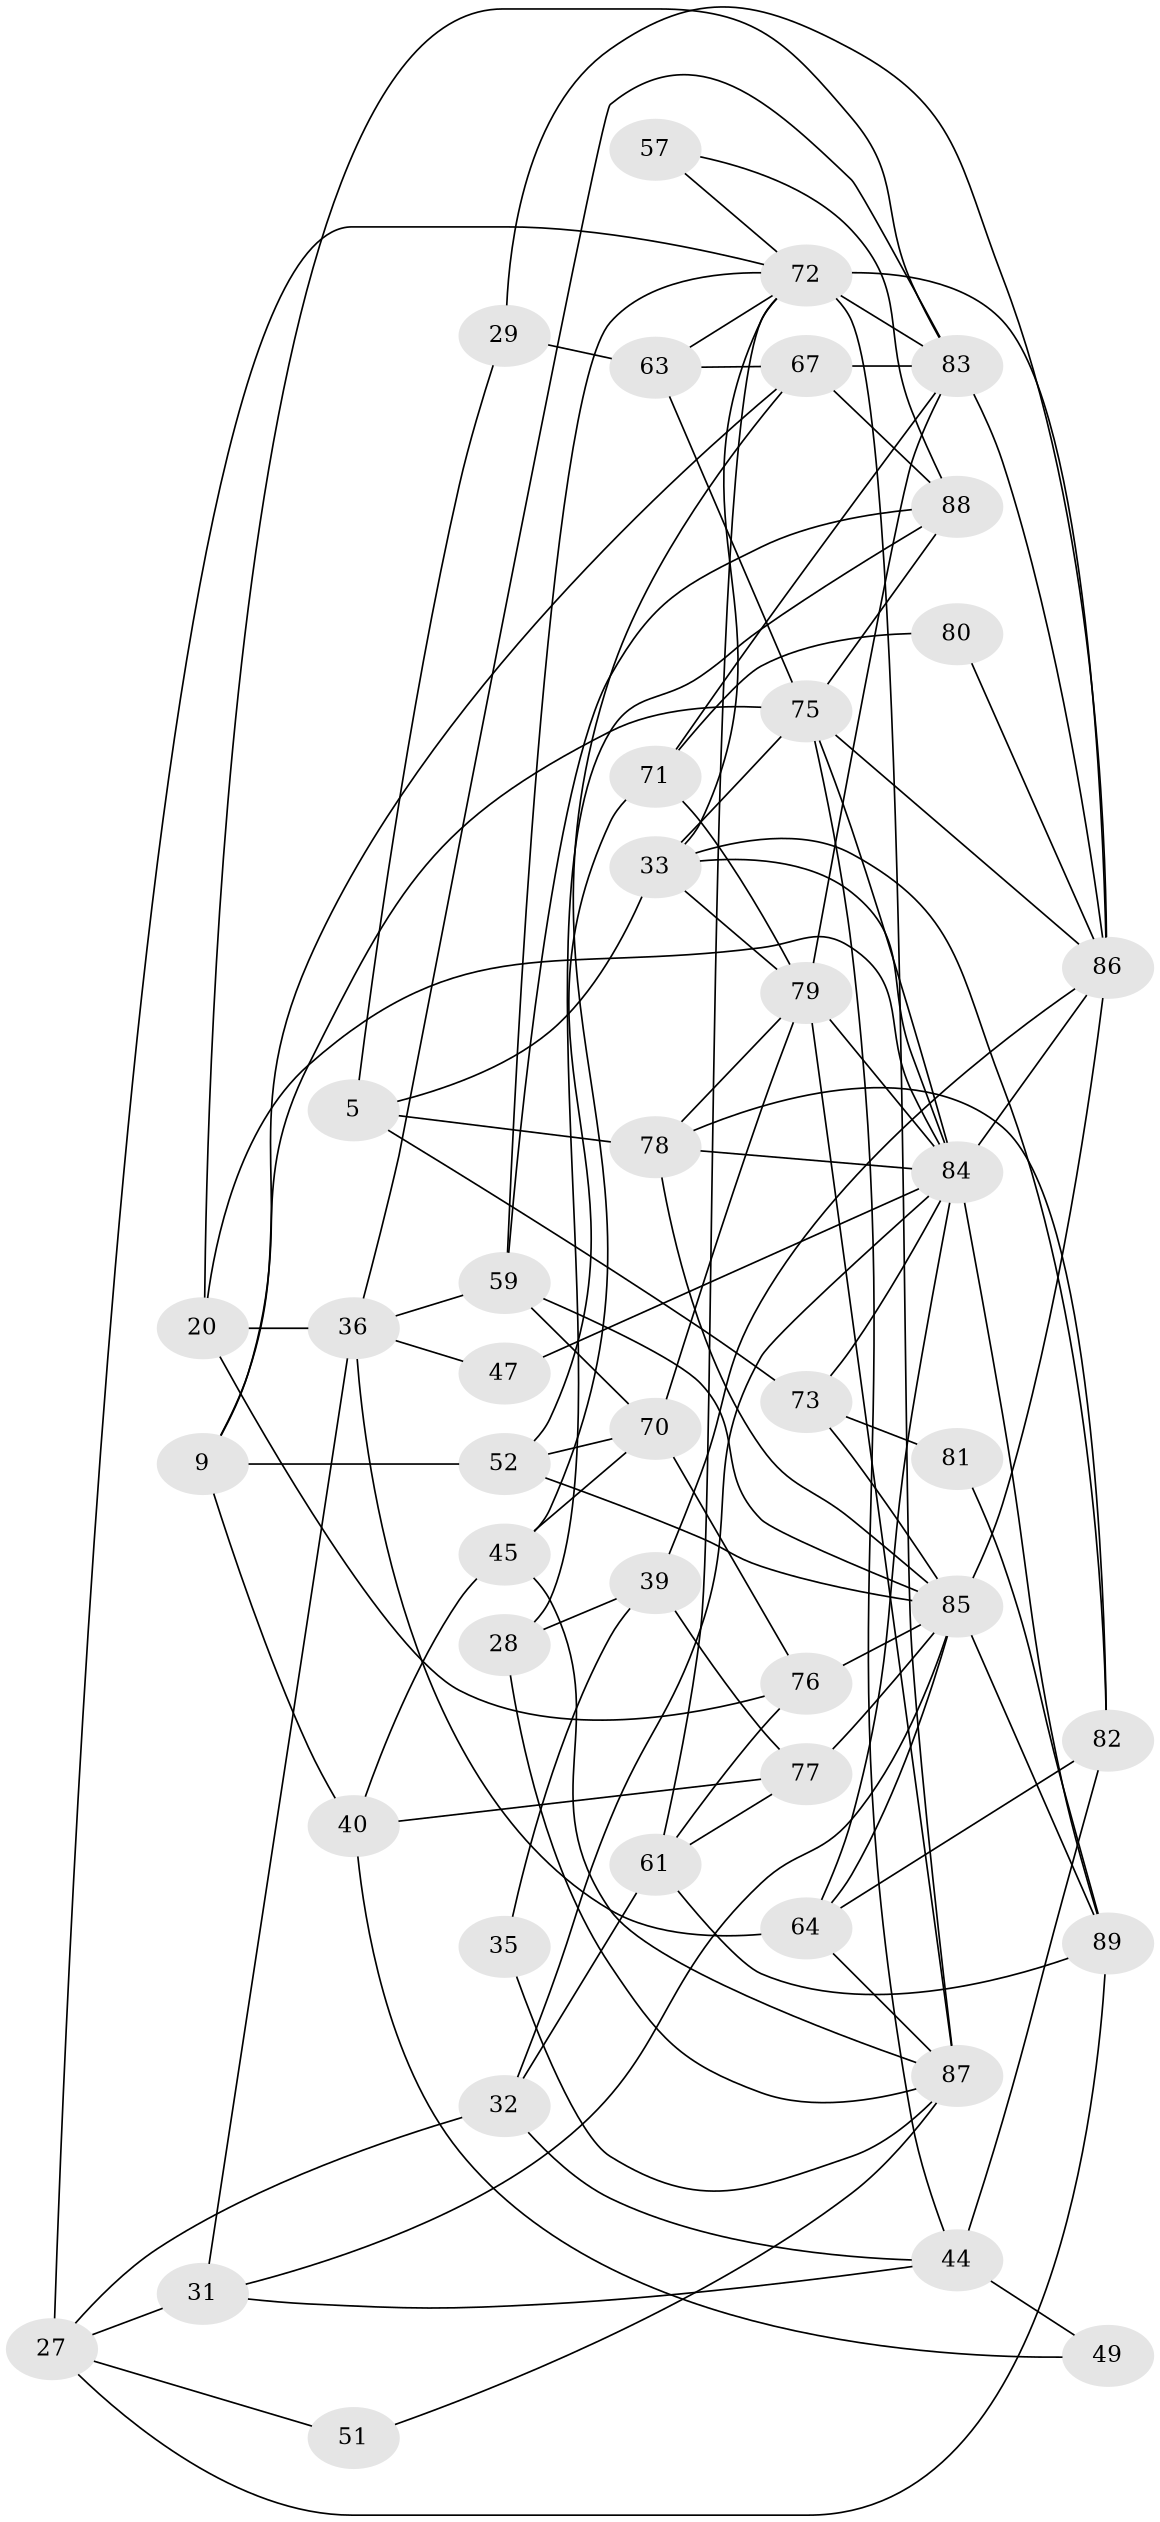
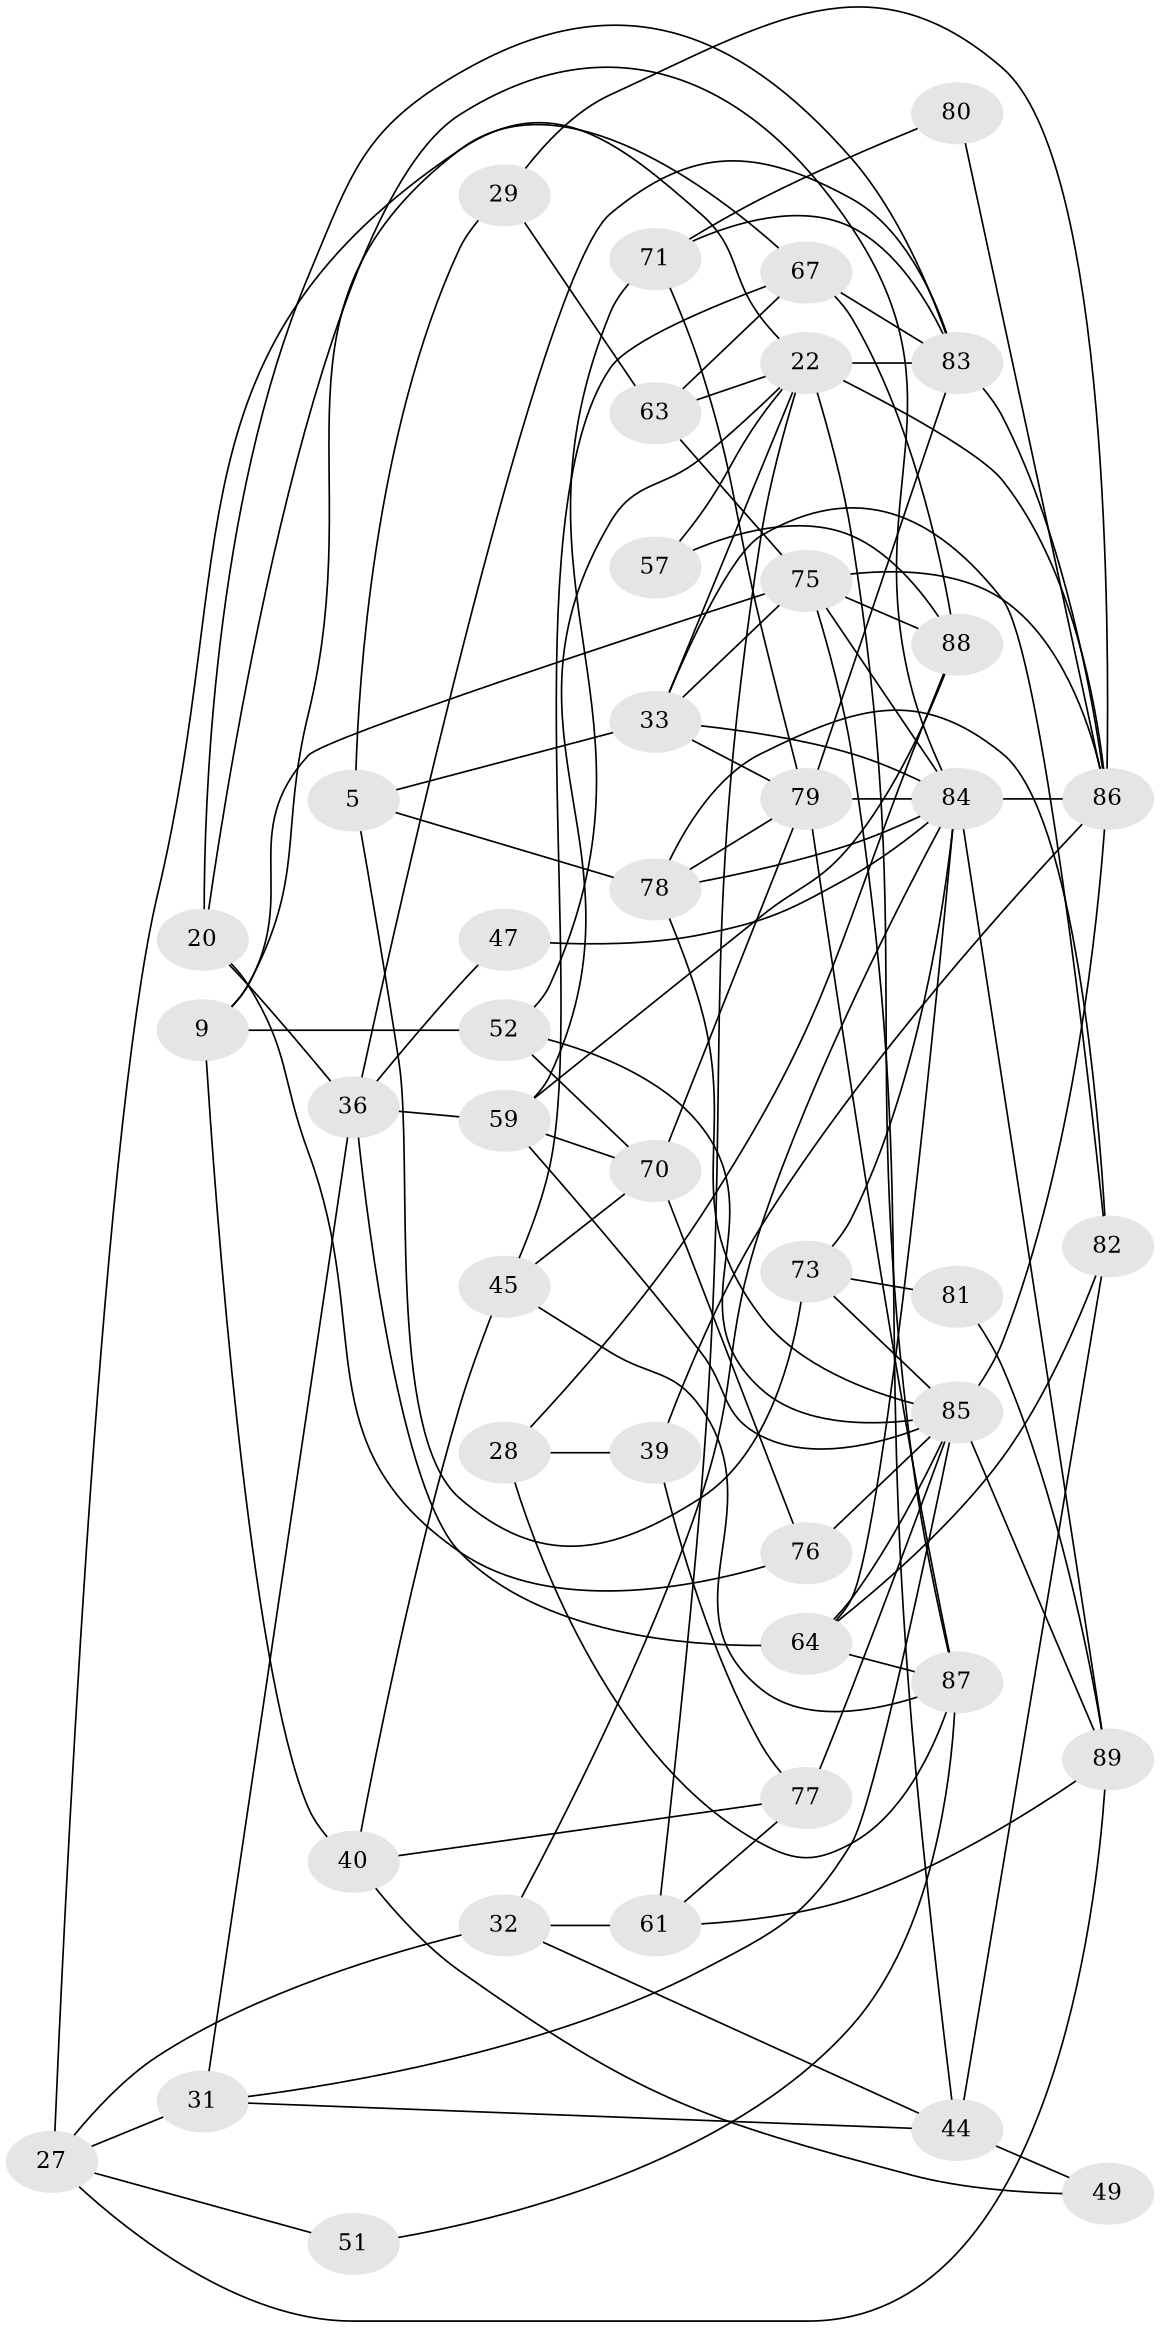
(806, 275) -> (806, 363)
(726, 1771) -> none
(505, 1947) -> none
